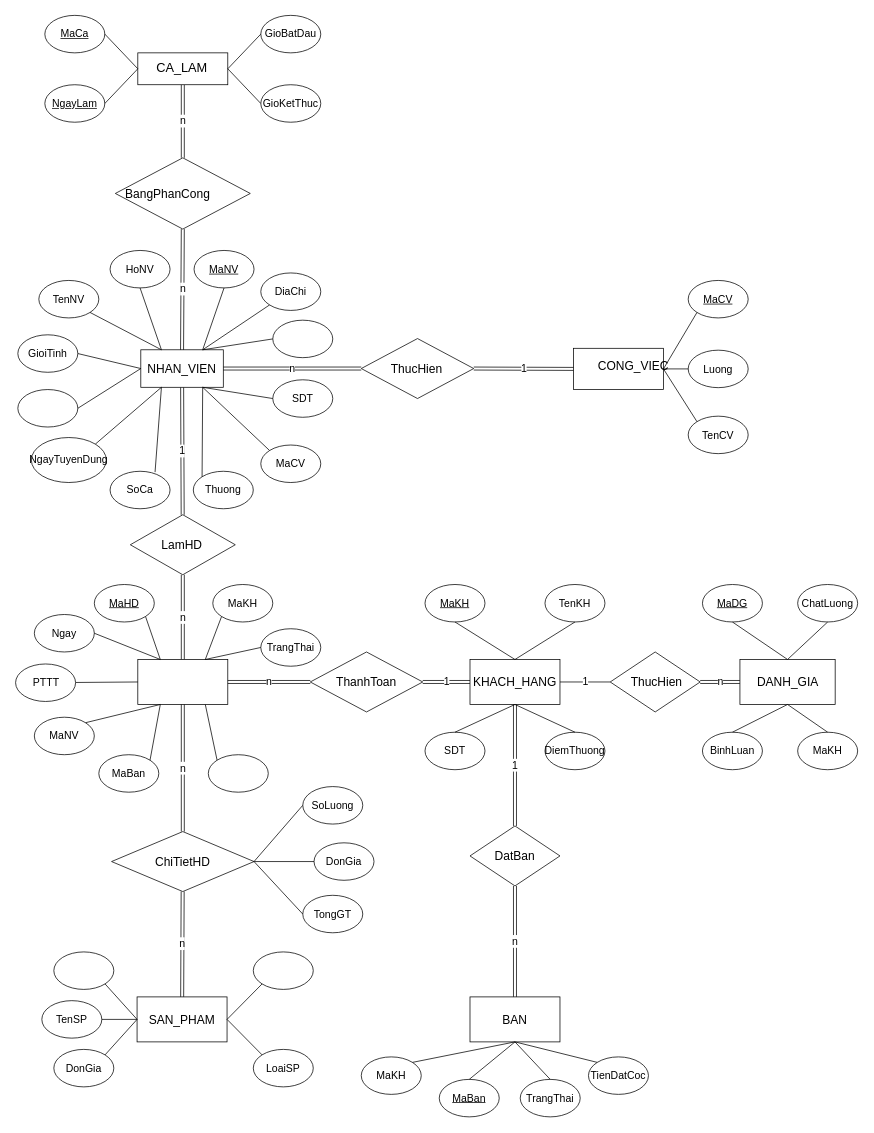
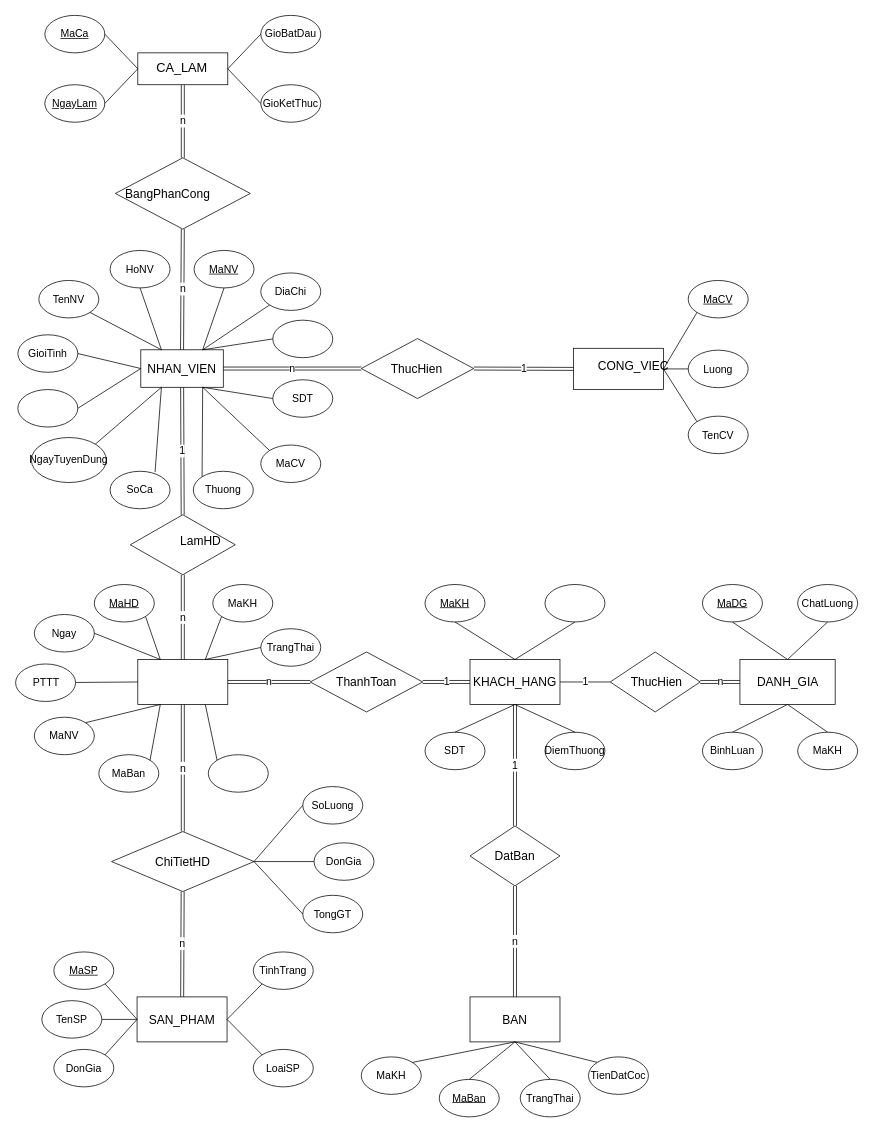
(182, 545) -> (201, 541)
(575, 603) -> none
none -> (84, 971)
none -> (283, 971)
